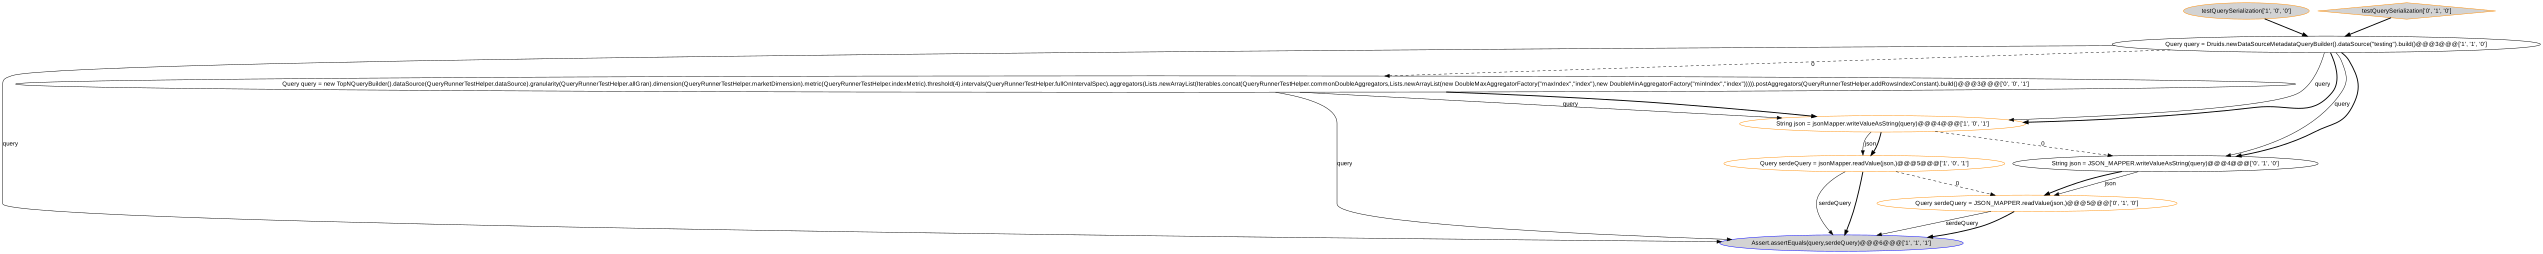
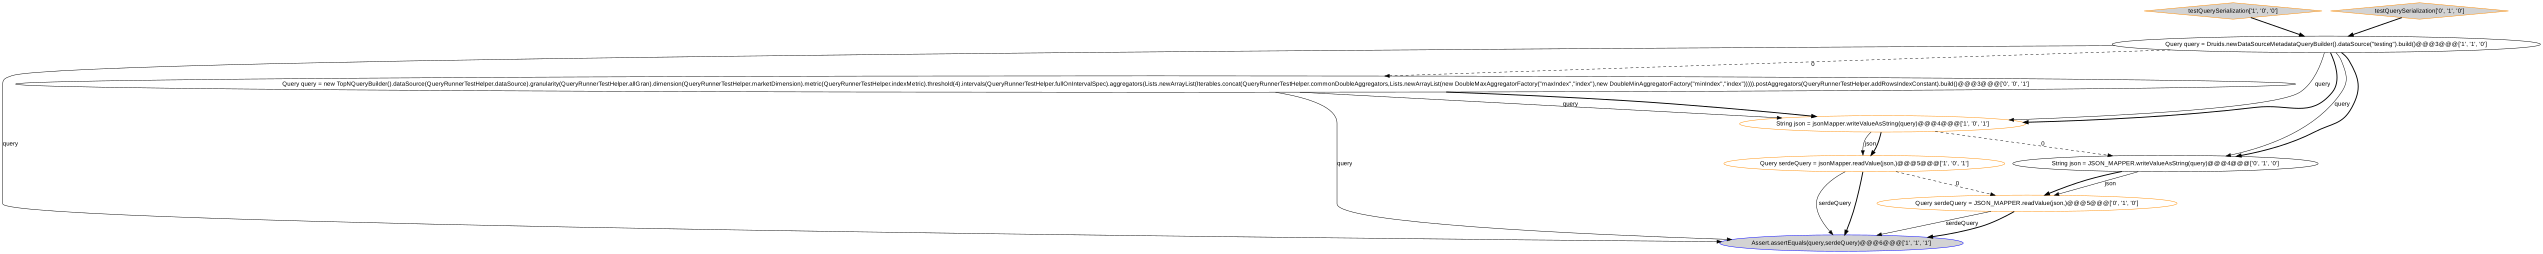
(2246, 11) -> (2233, 11)
